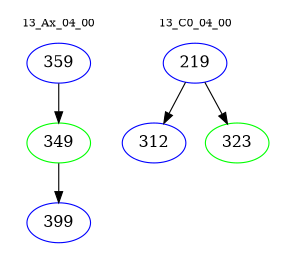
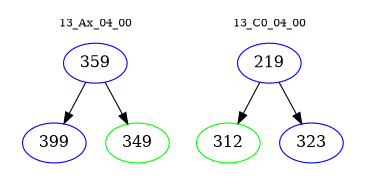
(154, 143) -> (228, 143)
(237, 143) -> (311, 143)
(59, 177) -> (78, 98)
